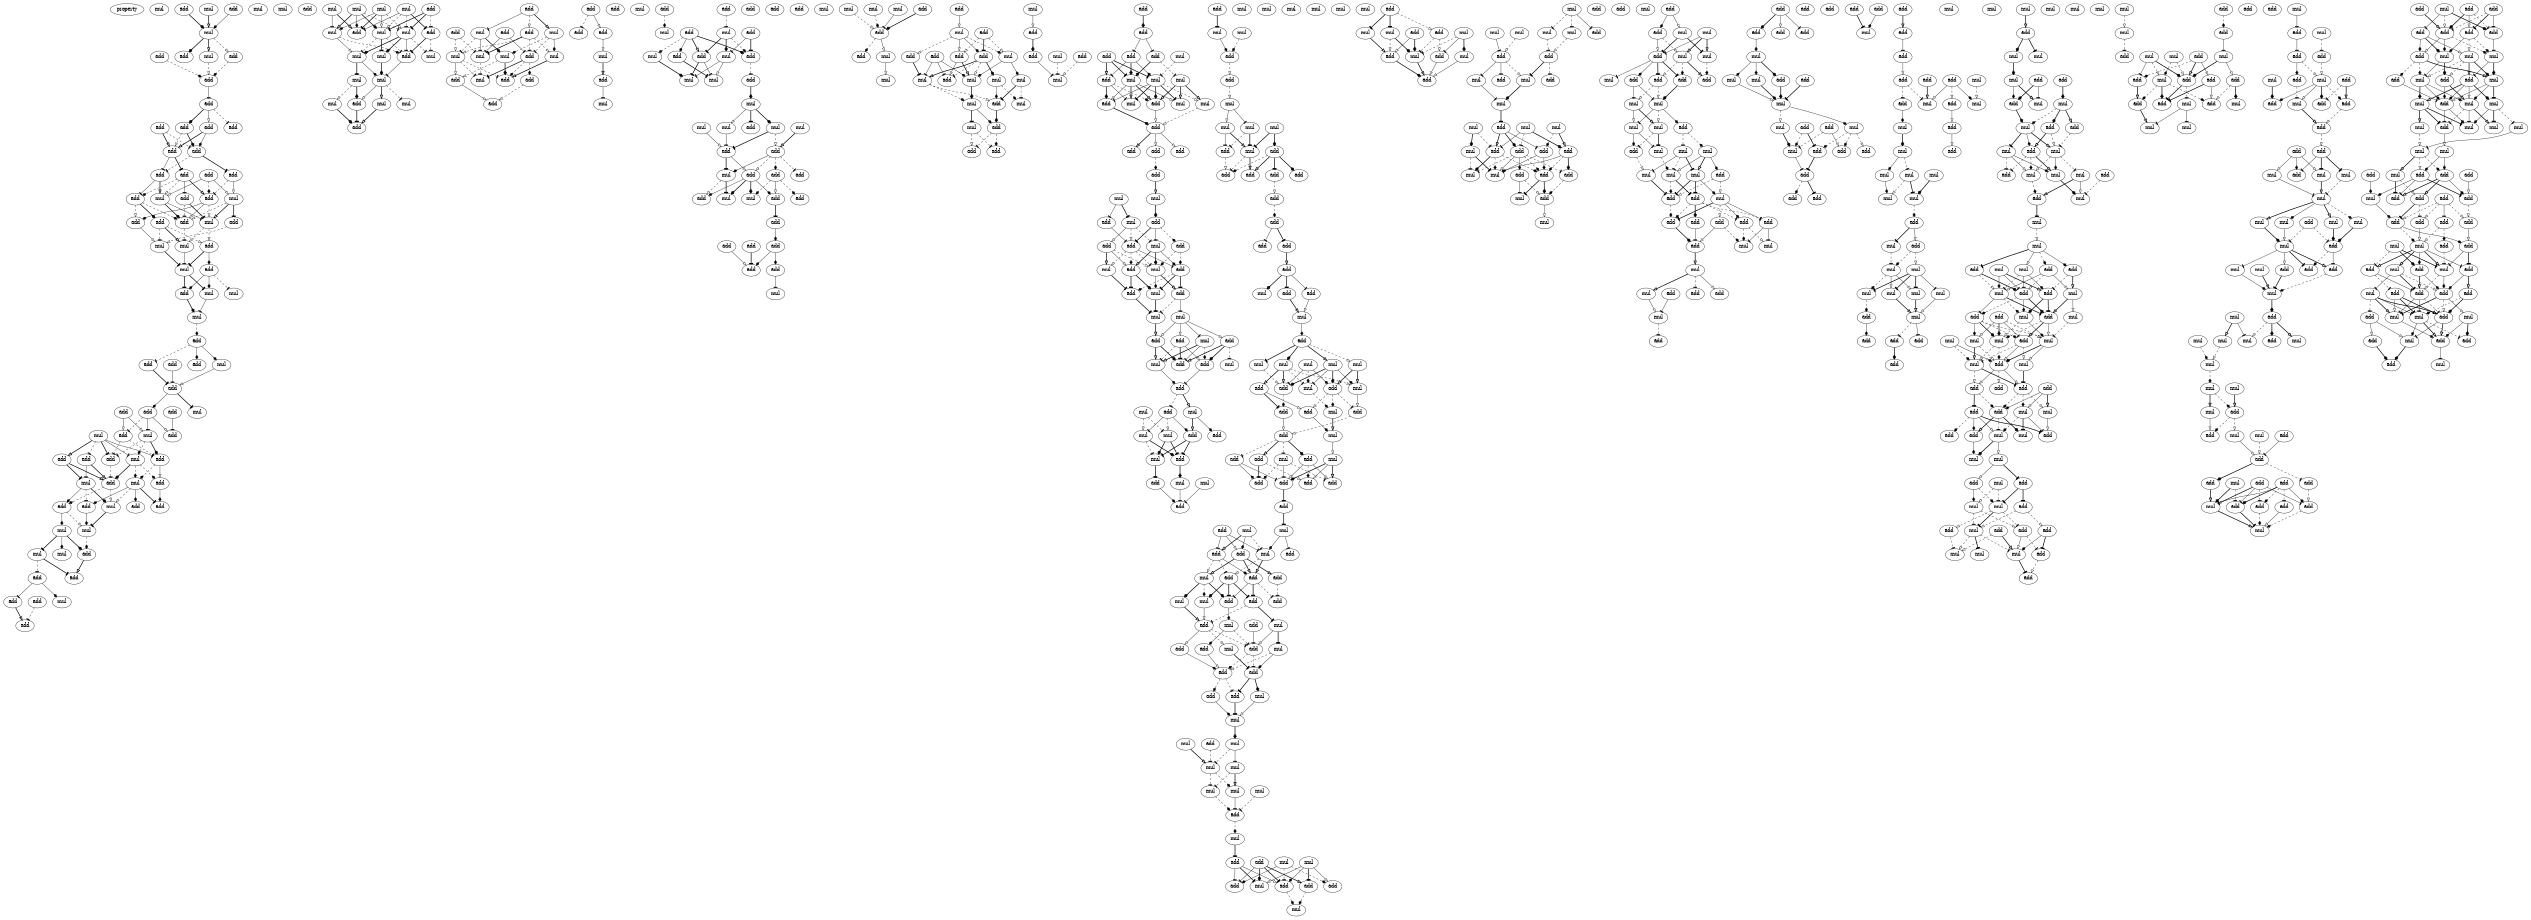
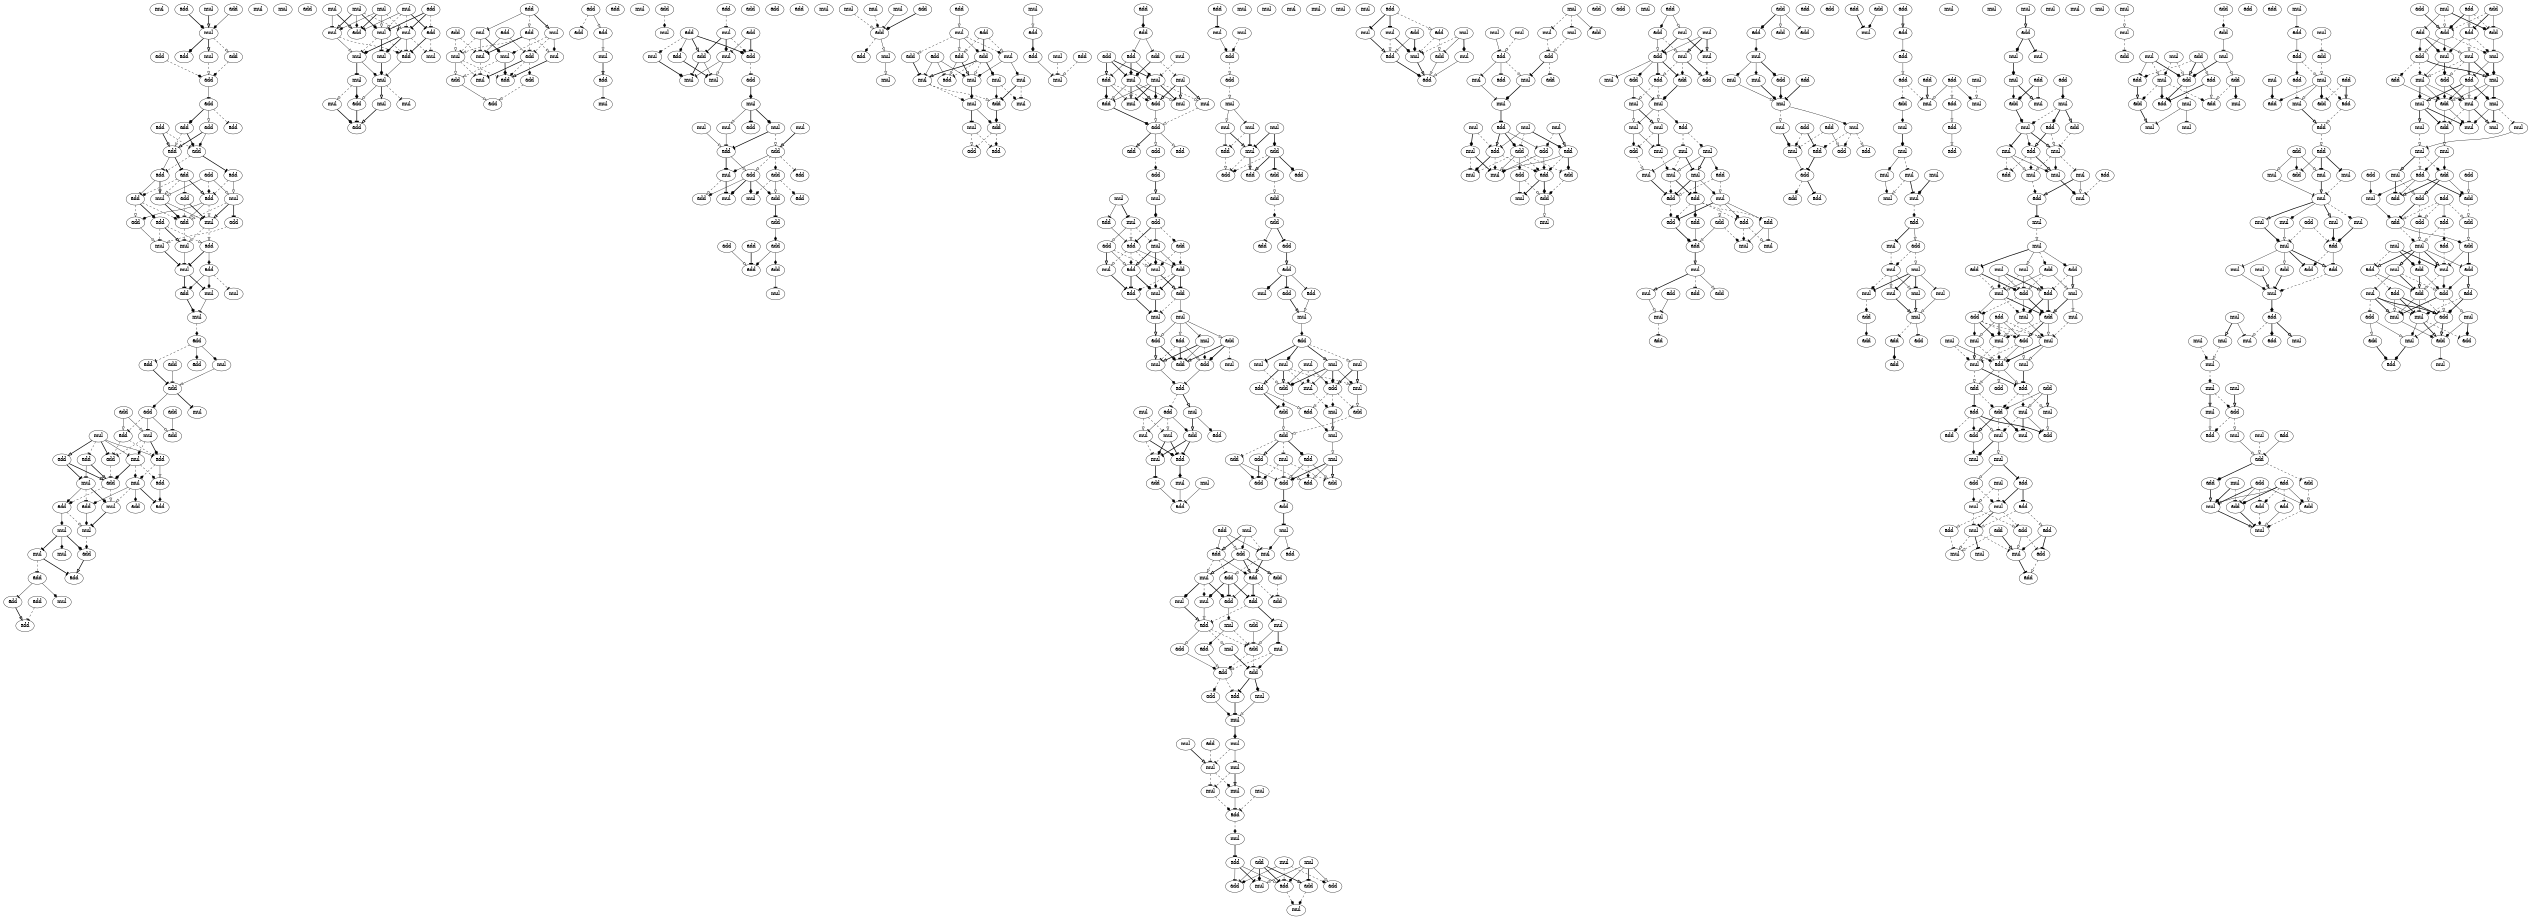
(127, 10) -> none
